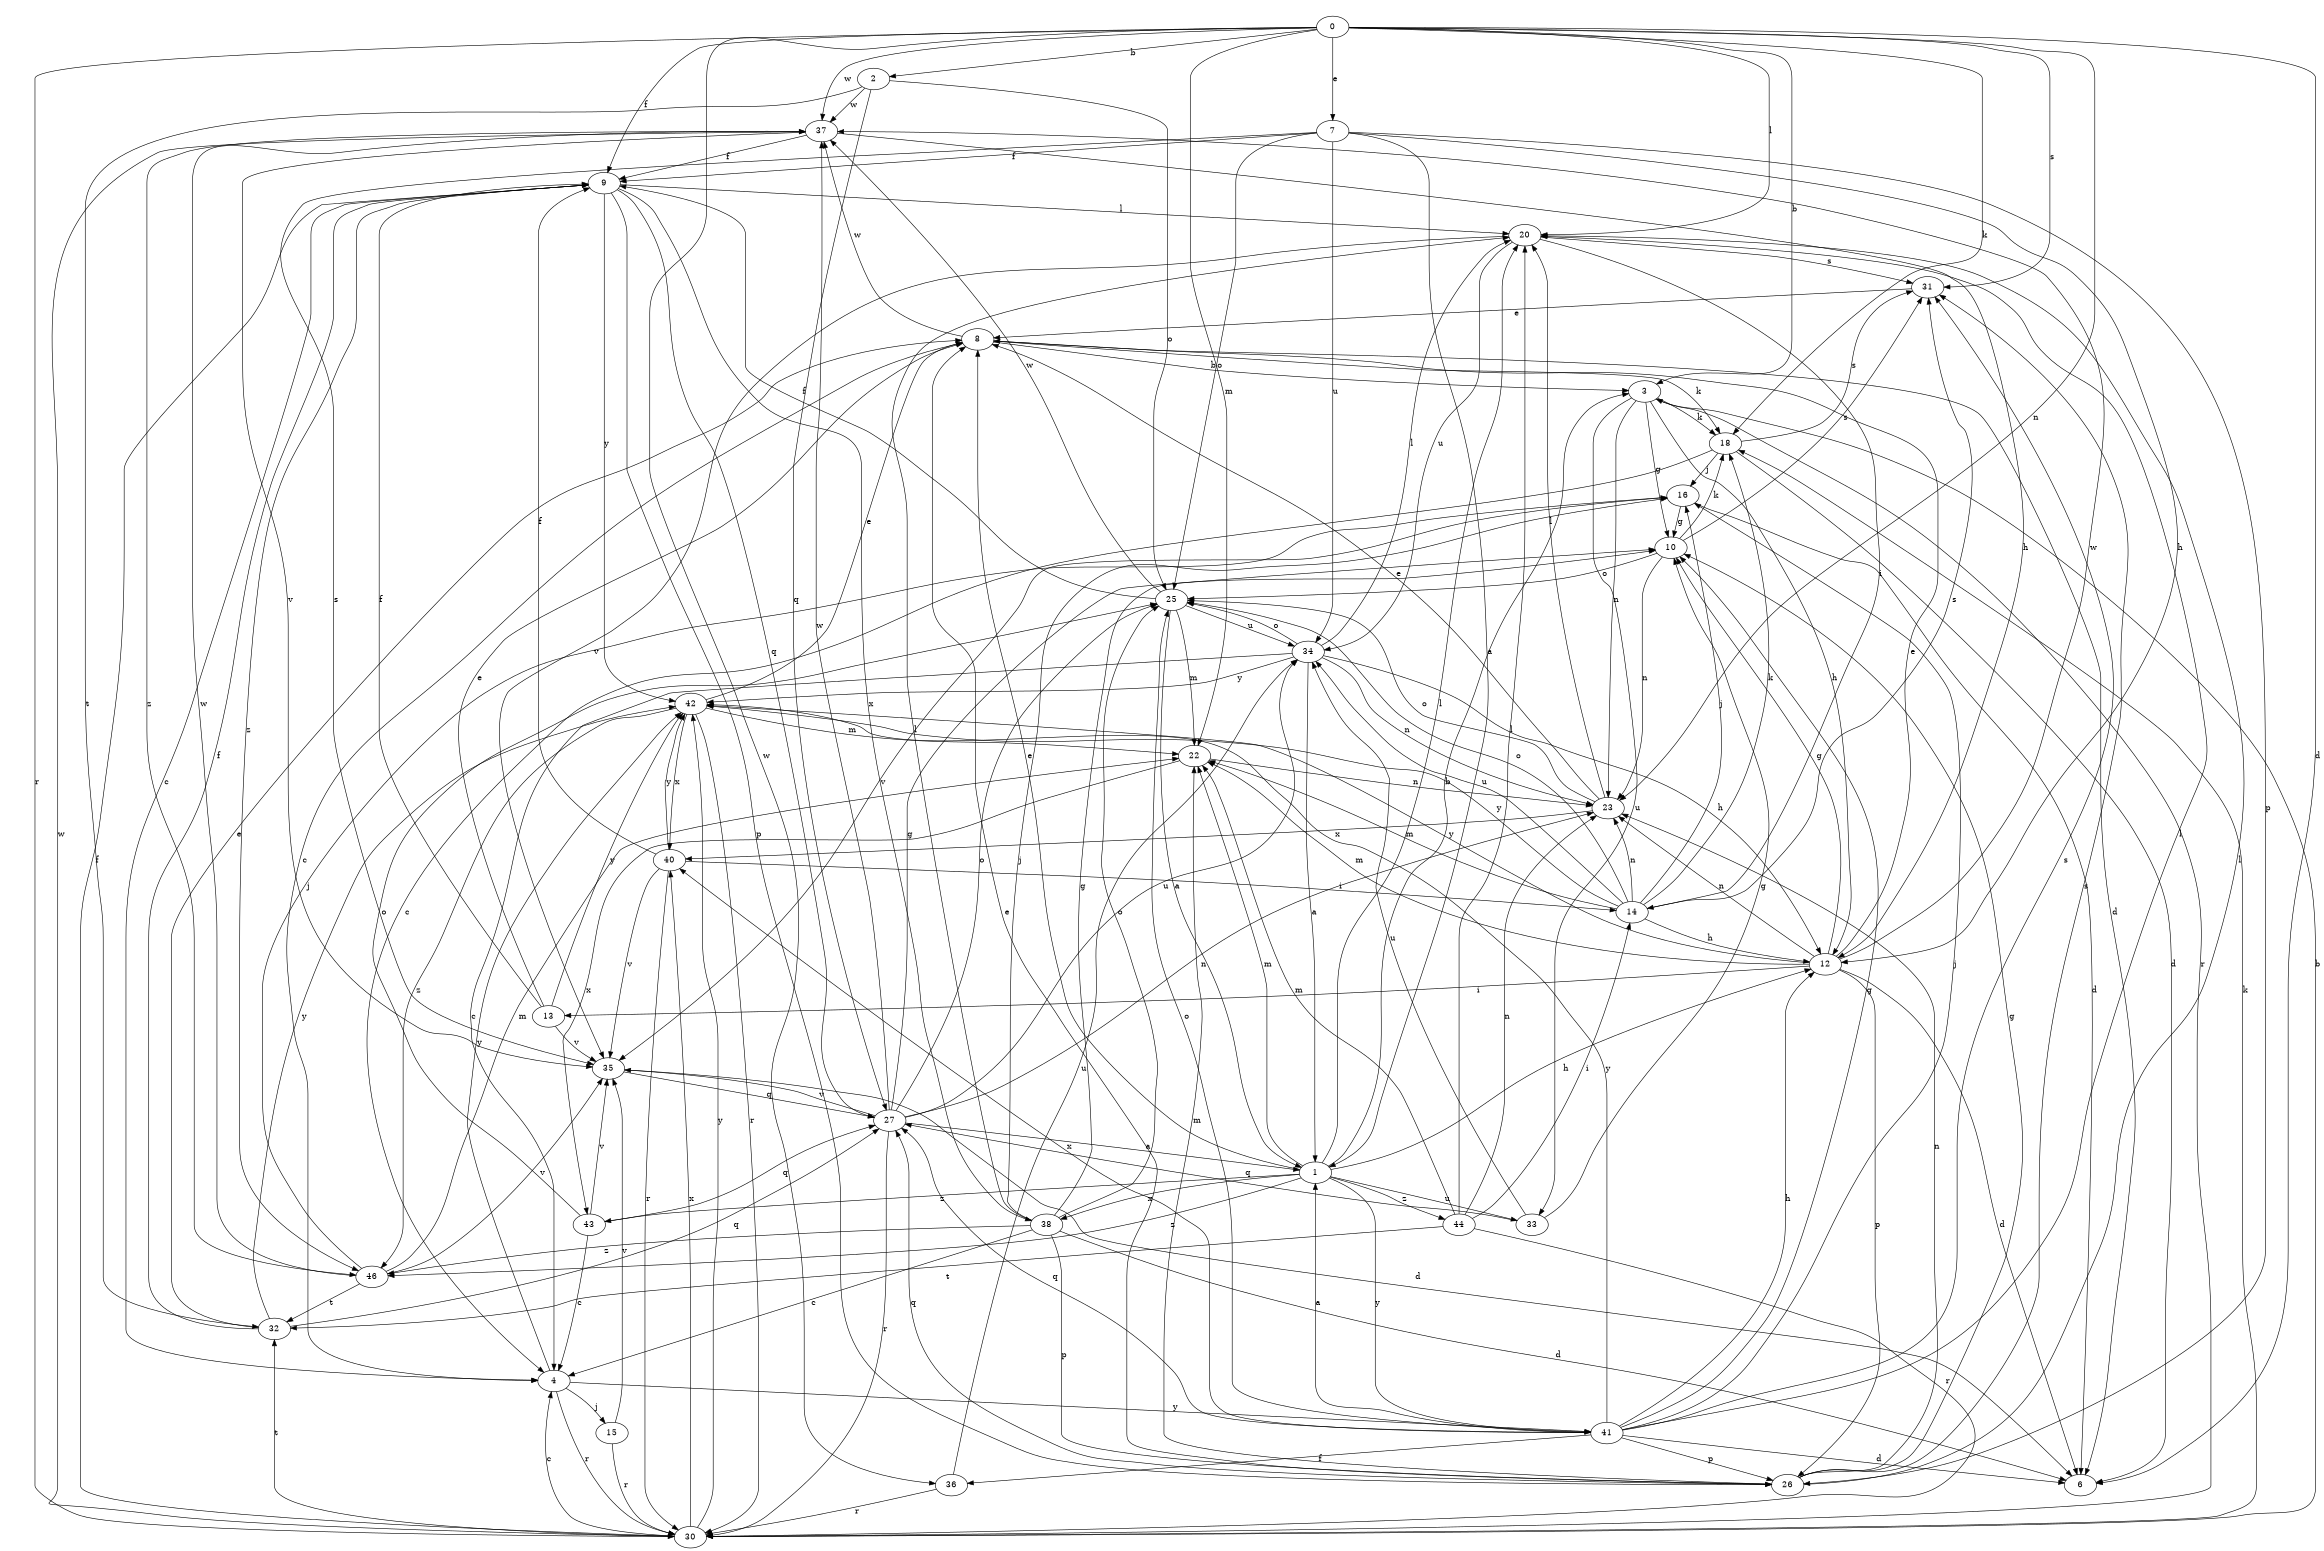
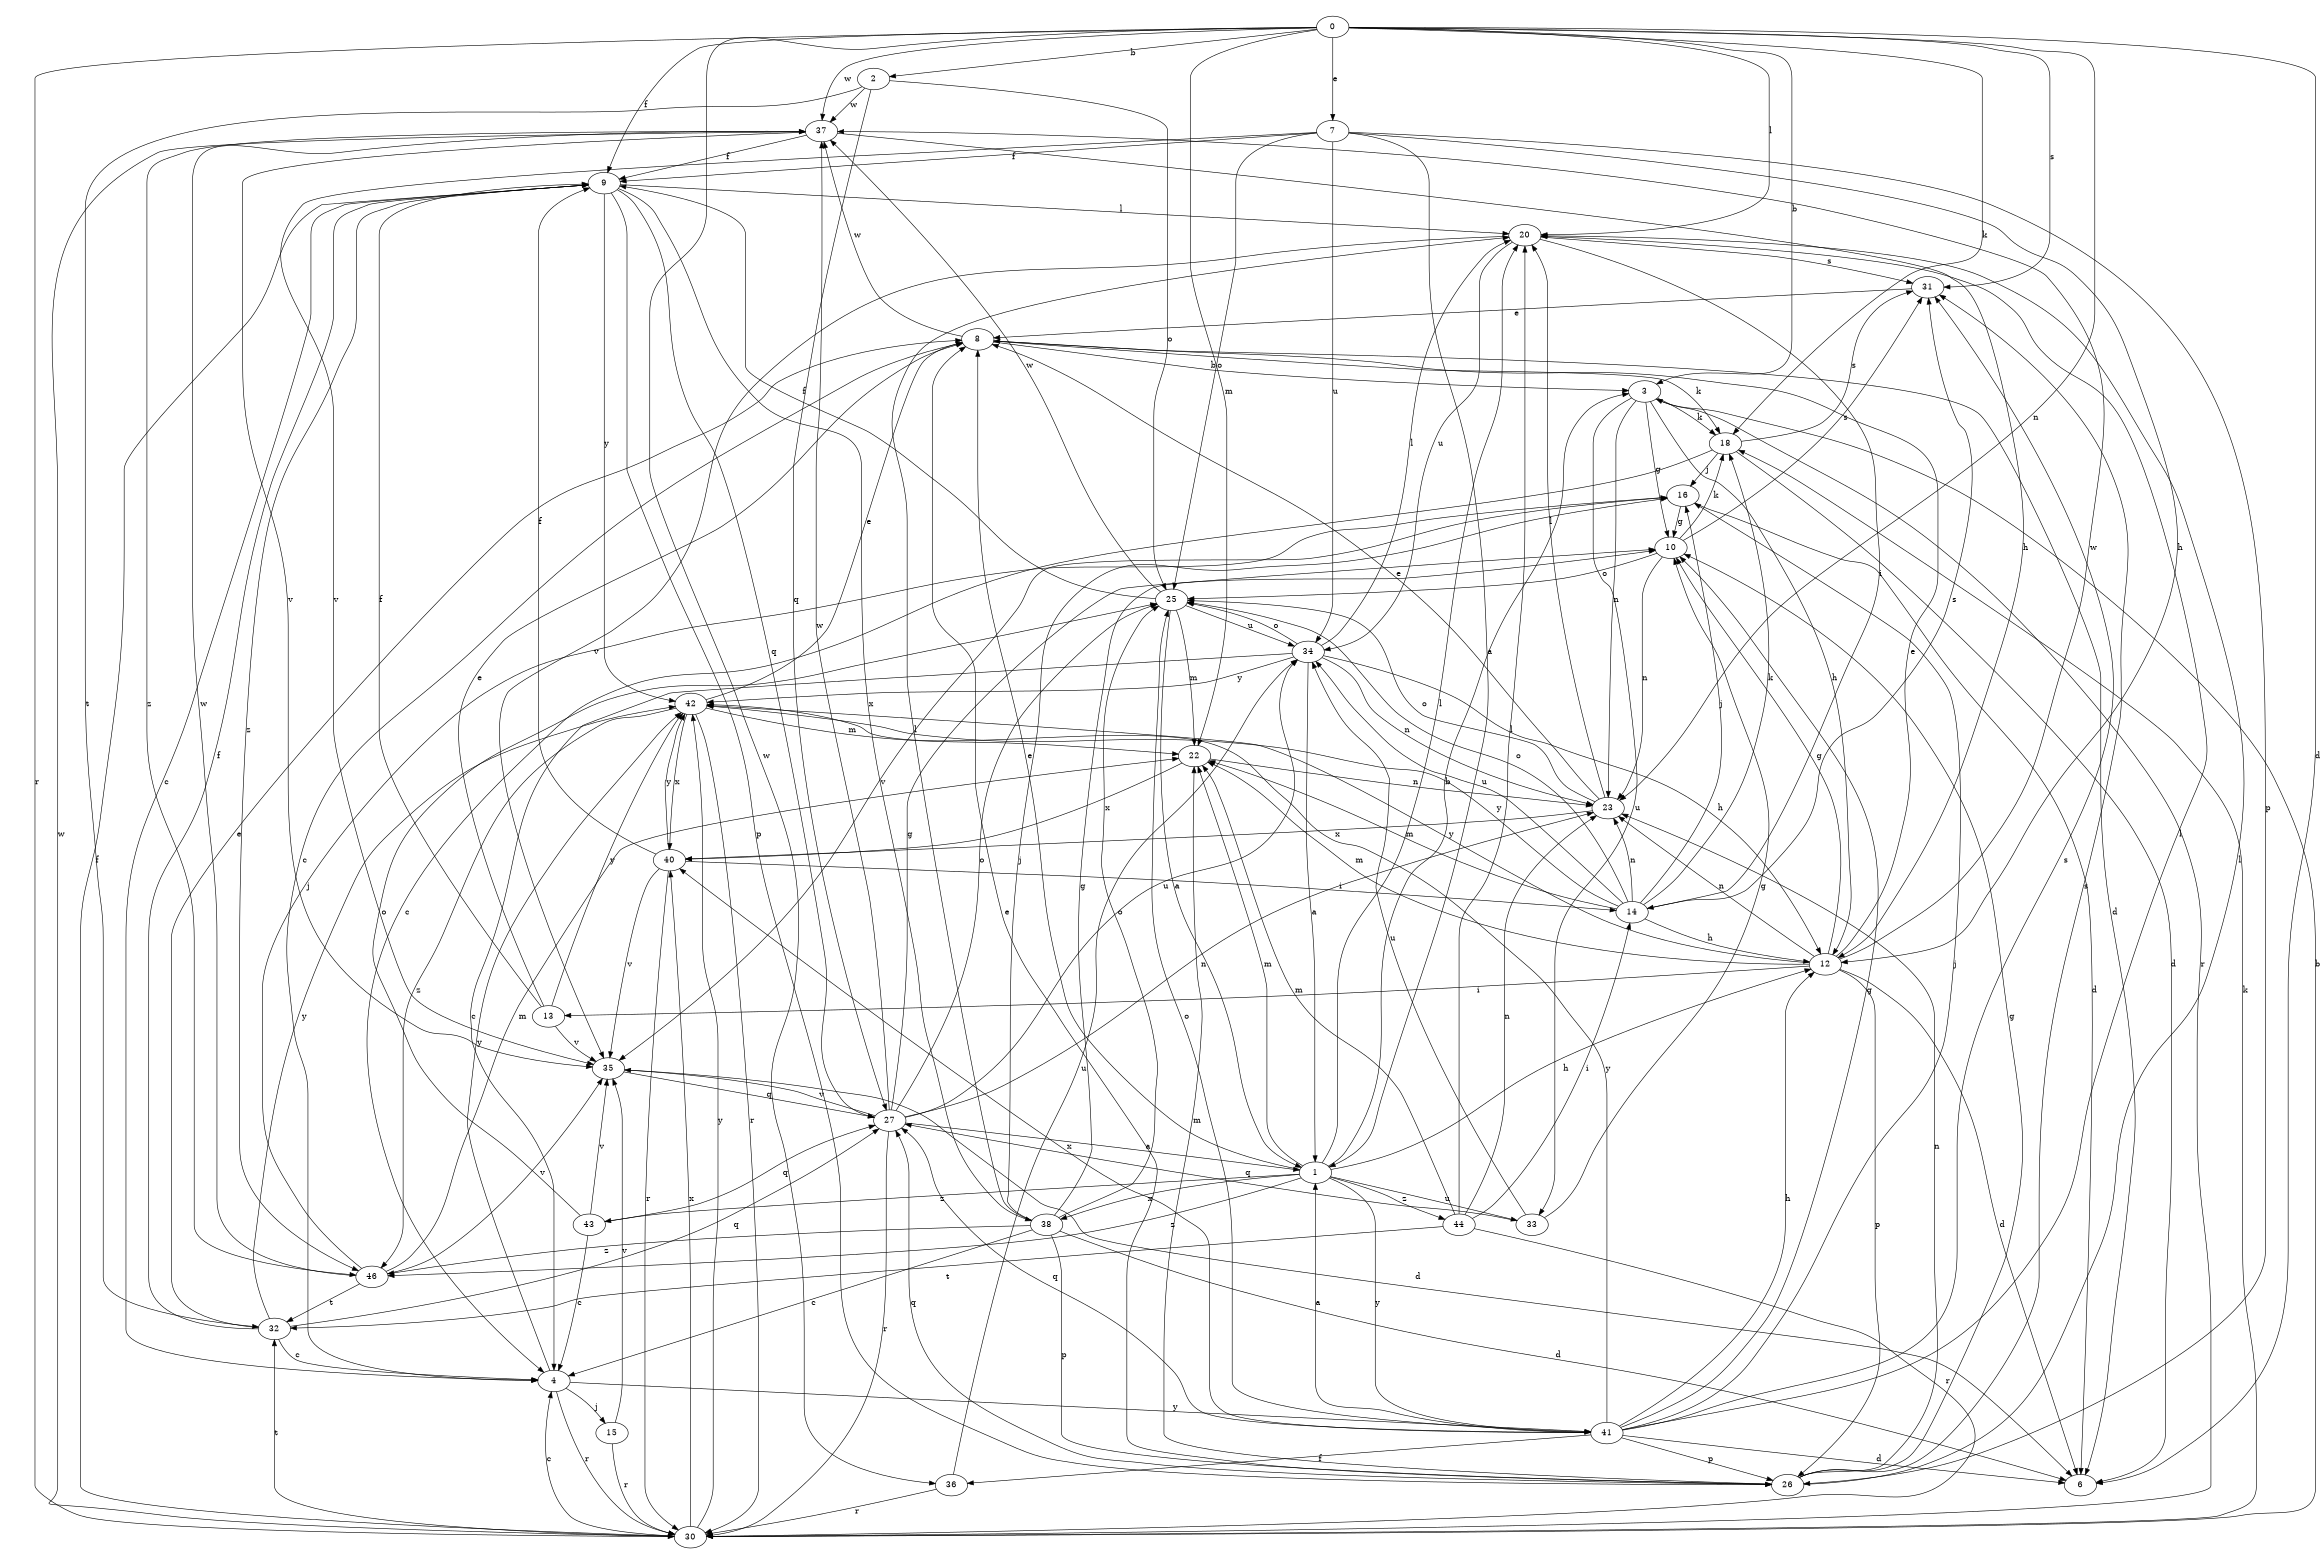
(336, 600) -> (336, 600)
(727, 840) -> (944, 844)
none -> (367, 1371)
